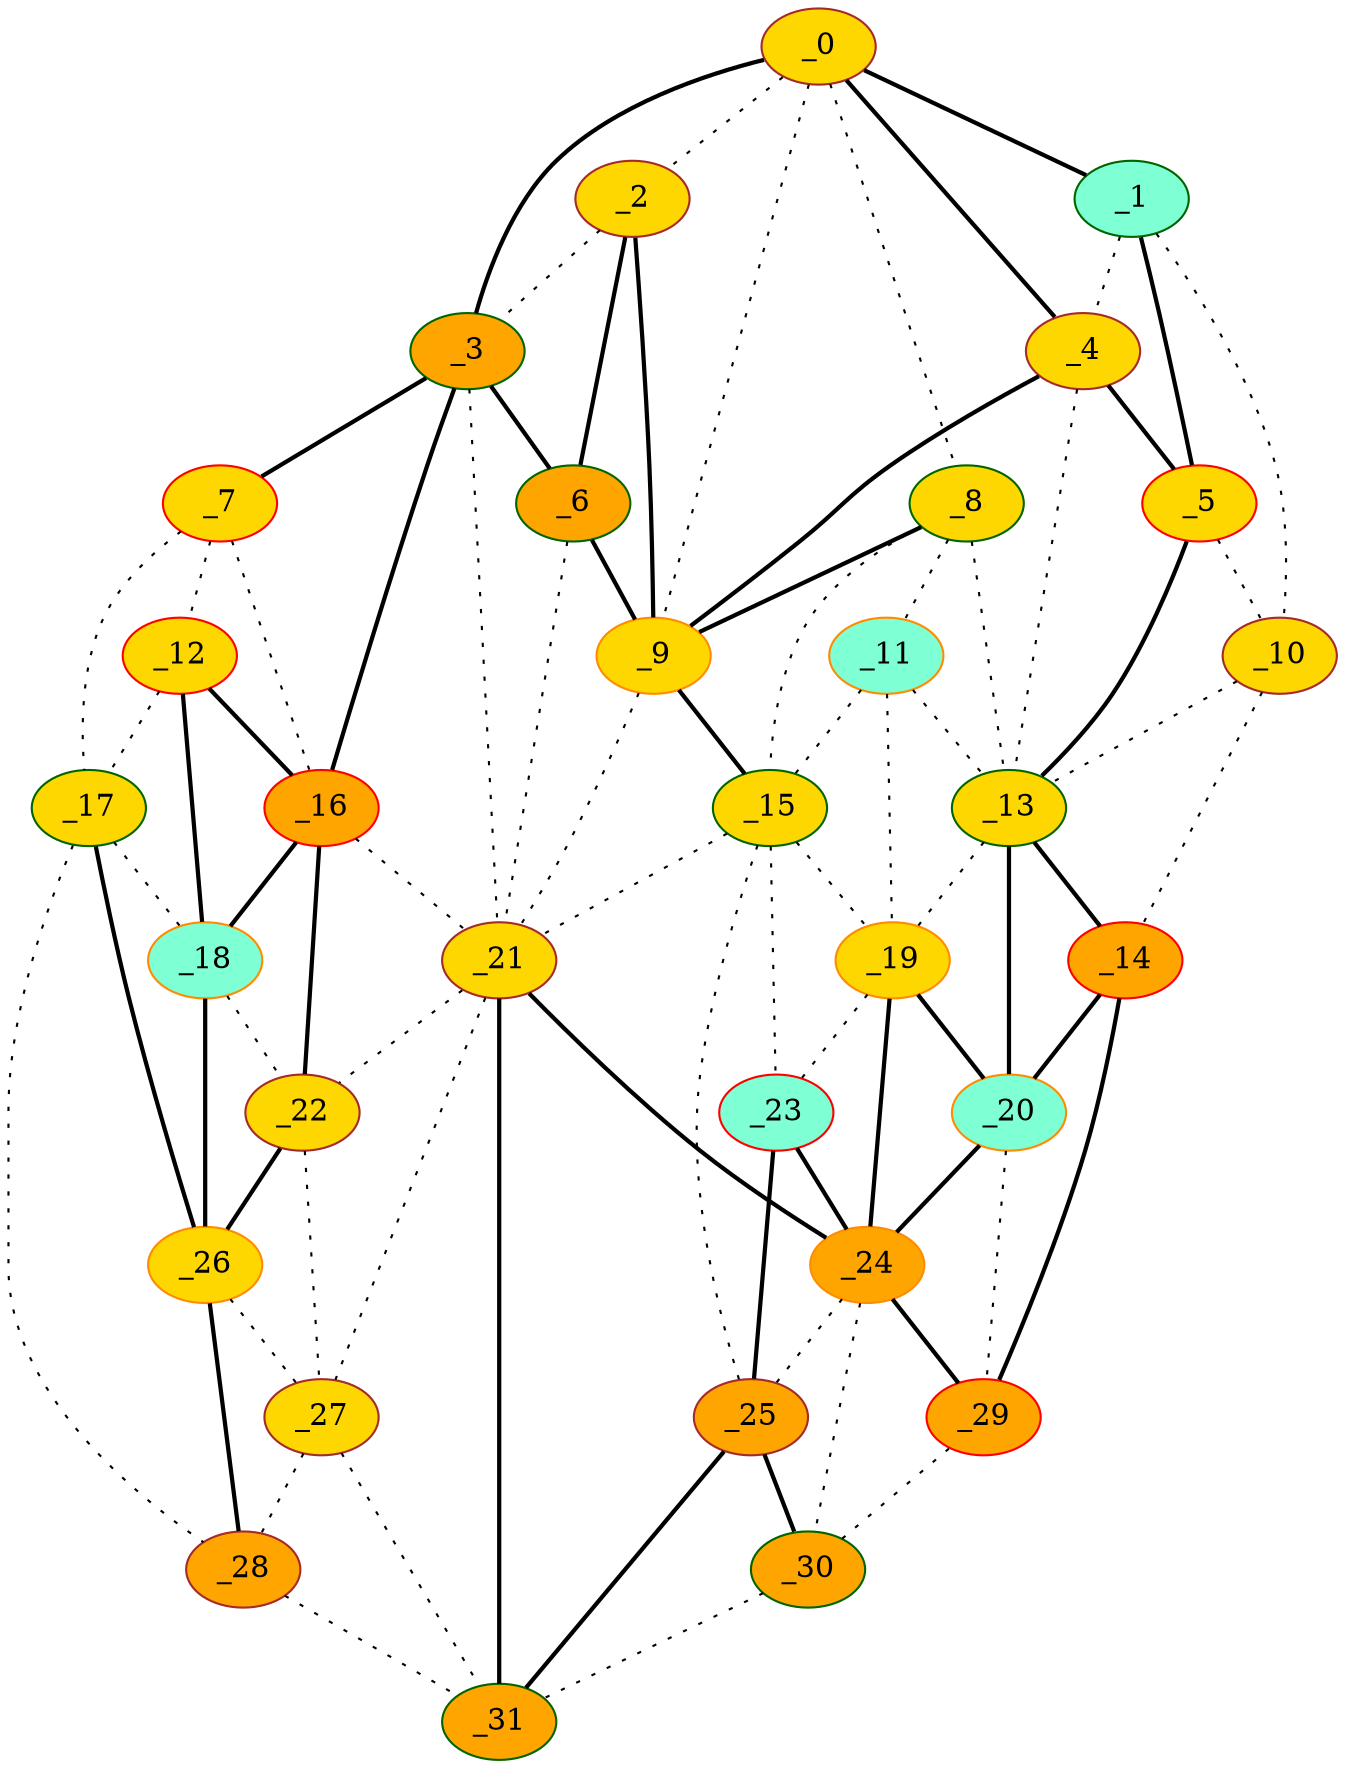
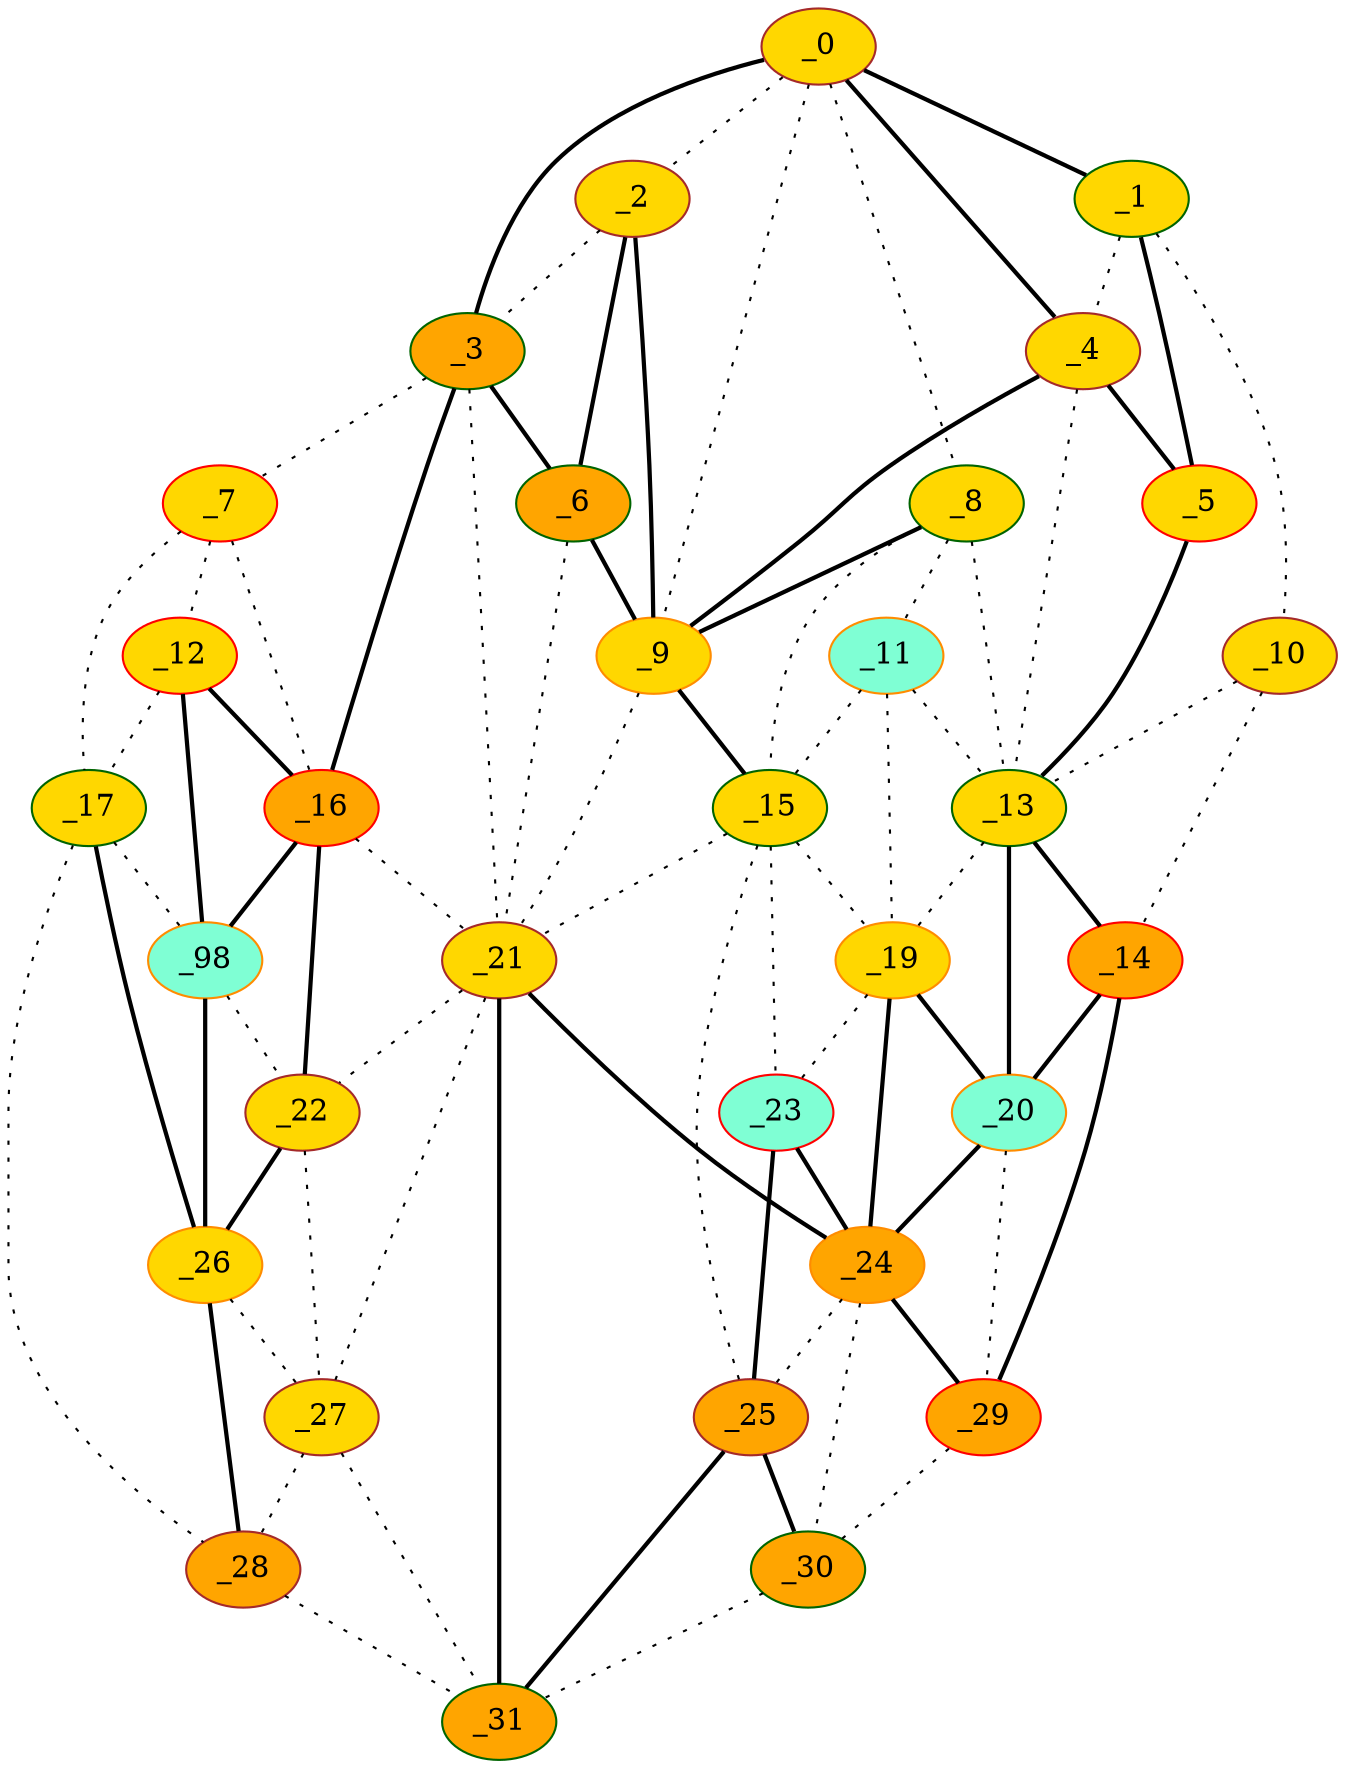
(1132, 199) -> (1132, 199)
(344, 427) -> (344, 427)
(1240, 580) -> none
(205, 960) -> (205, 960)
